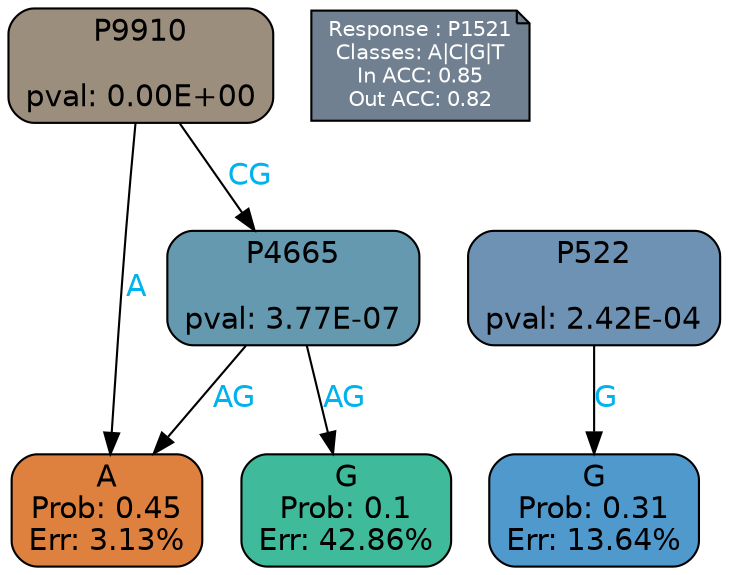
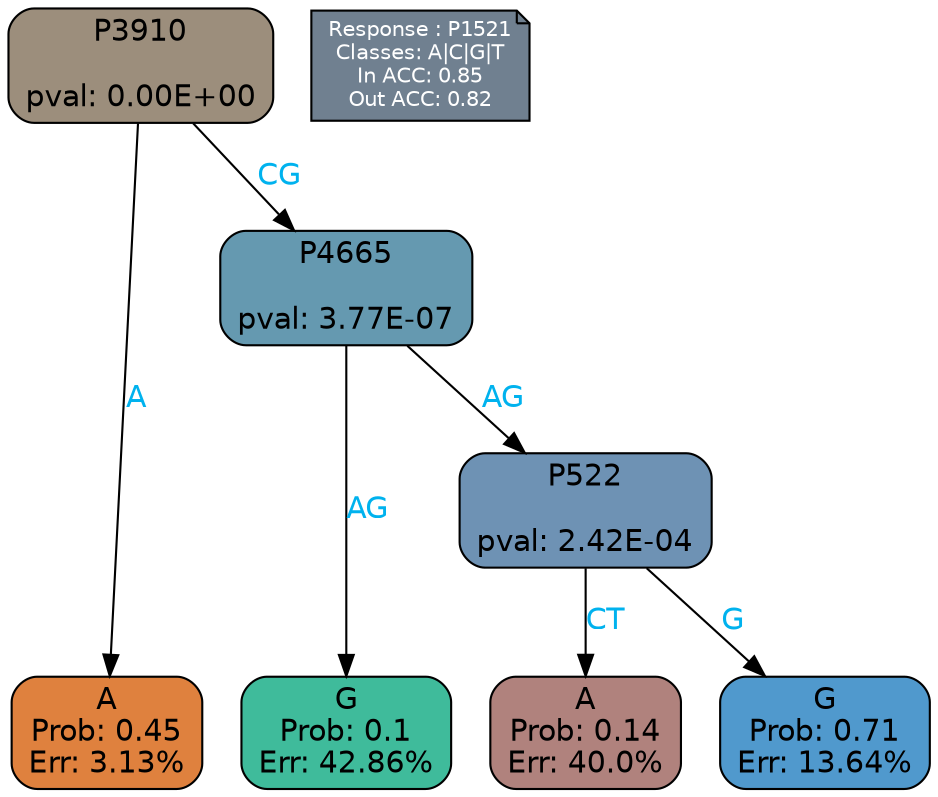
(141, 66) -> (141, 66)
(207, 391) -> (458, 392)
(594, 510) -> (825, 733)
none -> (586, 733)
